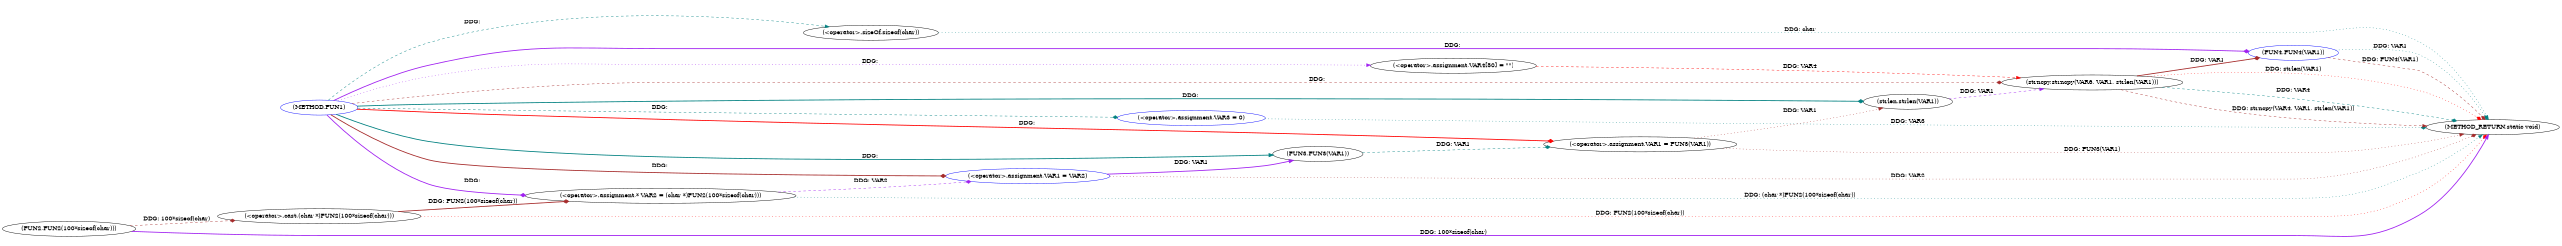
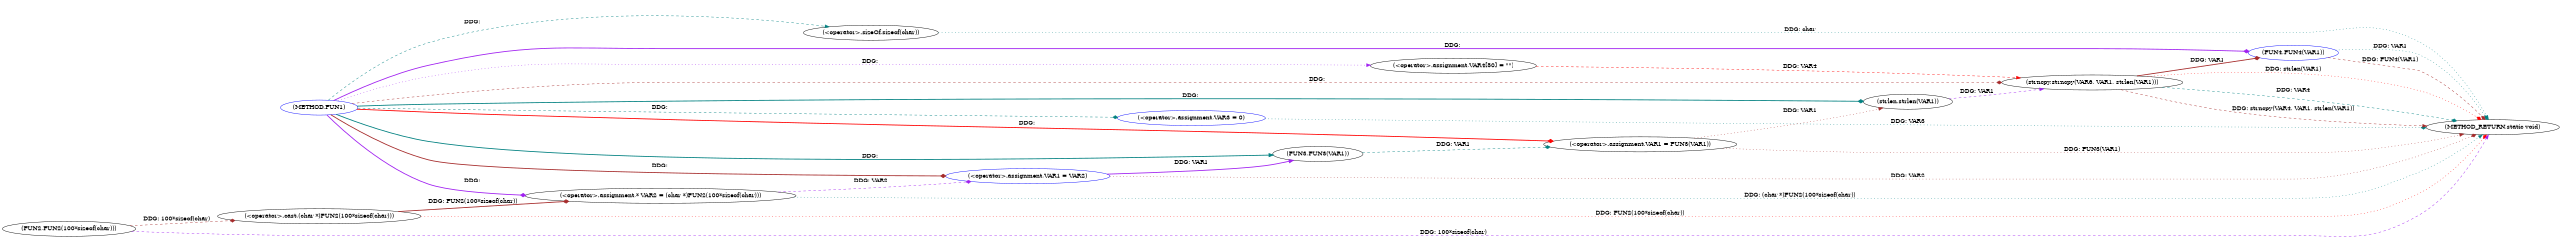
(1329, 235) -> (1329, 235)
